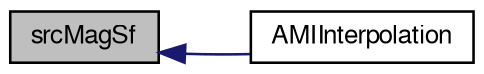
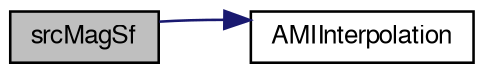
(218, 54) -> (192, 20)
